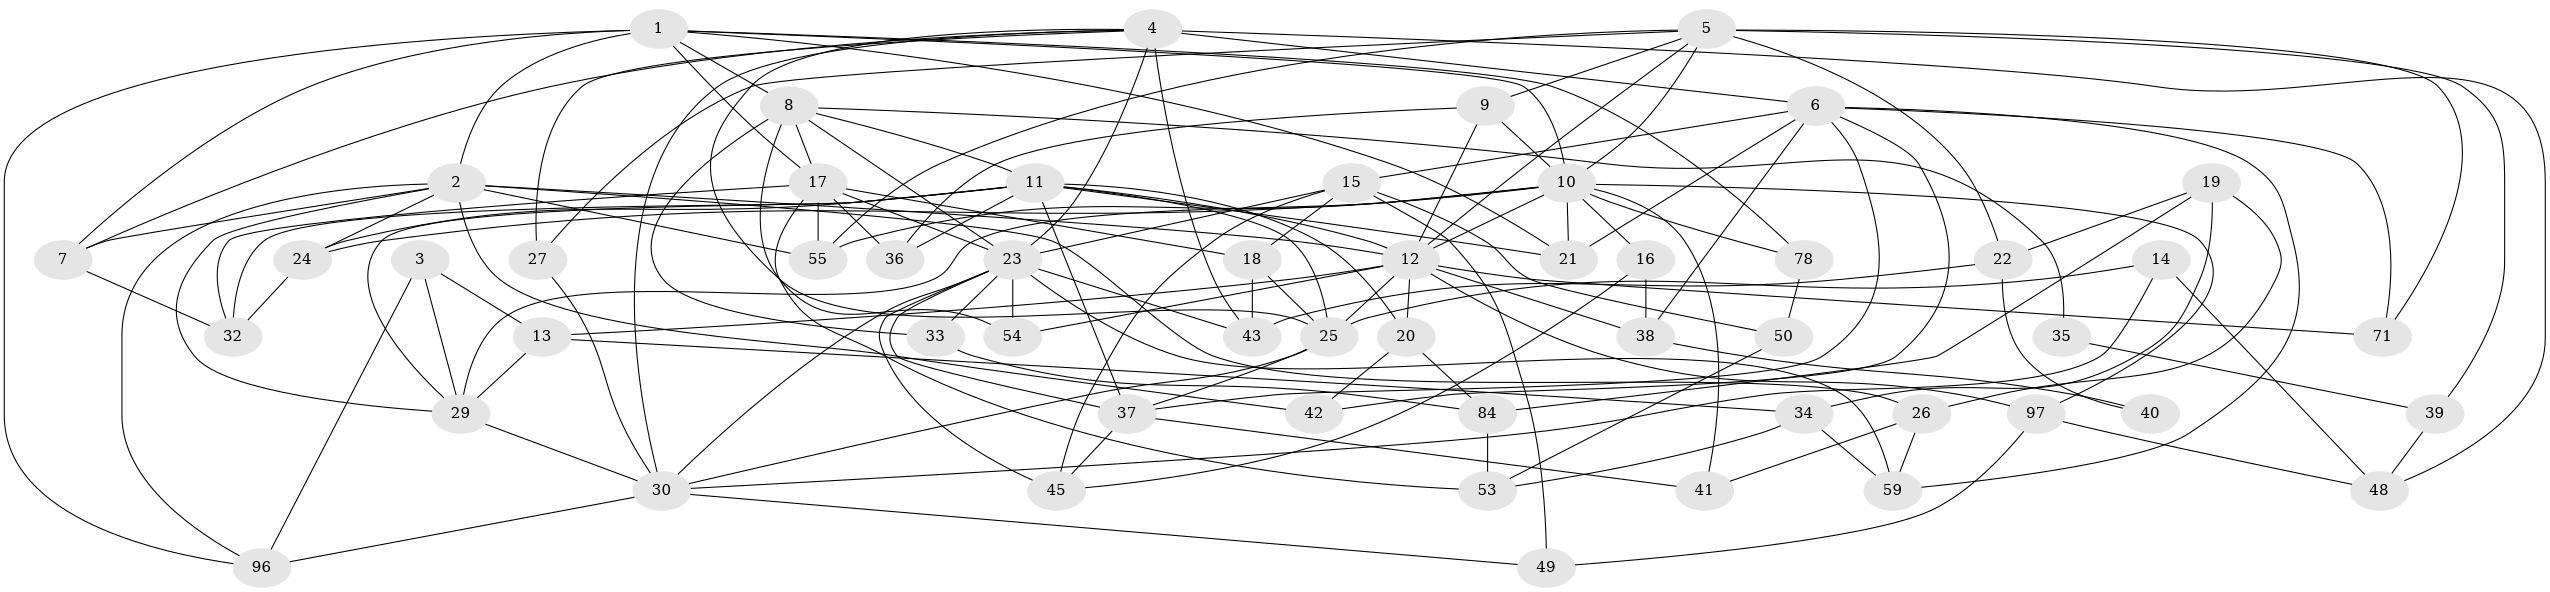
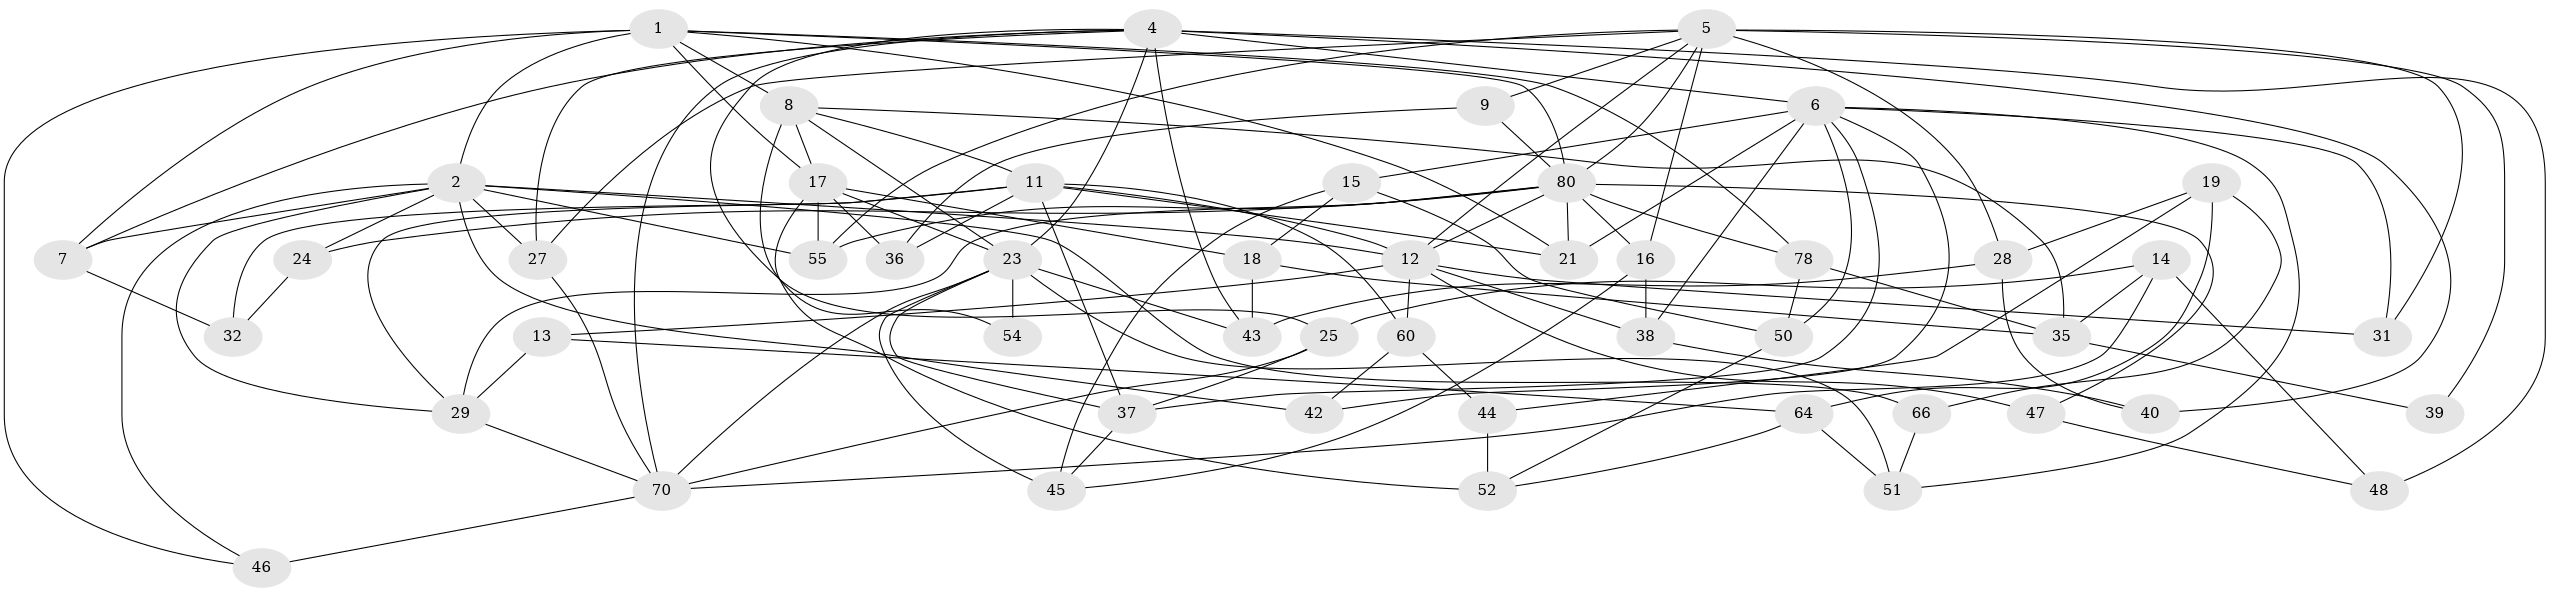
none -> (2023, 89)
none -> (1676, 144)
(1450, 180) -> none
(1567, 183) -> (1567, 183)
(580, 200) -> none
(665, 209) -> none
(1238, 218) -> none
(1182, 221) -> none
none -> (497, 222)
none -> (1851, 230)
(420, 260) -> none
(2003, 260) -> (2003, 260)
(1381, 288) -> none
(1212, 298) -> none
(1291, 298) -> (1694, 307)
none -> (1933, 298)
none -> (2112, 299)
(936, 337) -> none
(1406, 337) -> (1406, 337)
(2383, 337) -> (2383, 337)
(1488, 414) -> (1488, 414)
(1804, 414) -> (1804, 414)
(1922, 414) -> (1922, 414)
(2036, 414) -> (2036, 414)
(2407, 453) -> none
(662, 491) -> (662, 491)
(1488, 491) -> (1488, 491)
(1705, 491) -> none
(1893, 491) -> (1893, 491)
(262, 568) -> (262, 568)
(1546, 568) -> none
